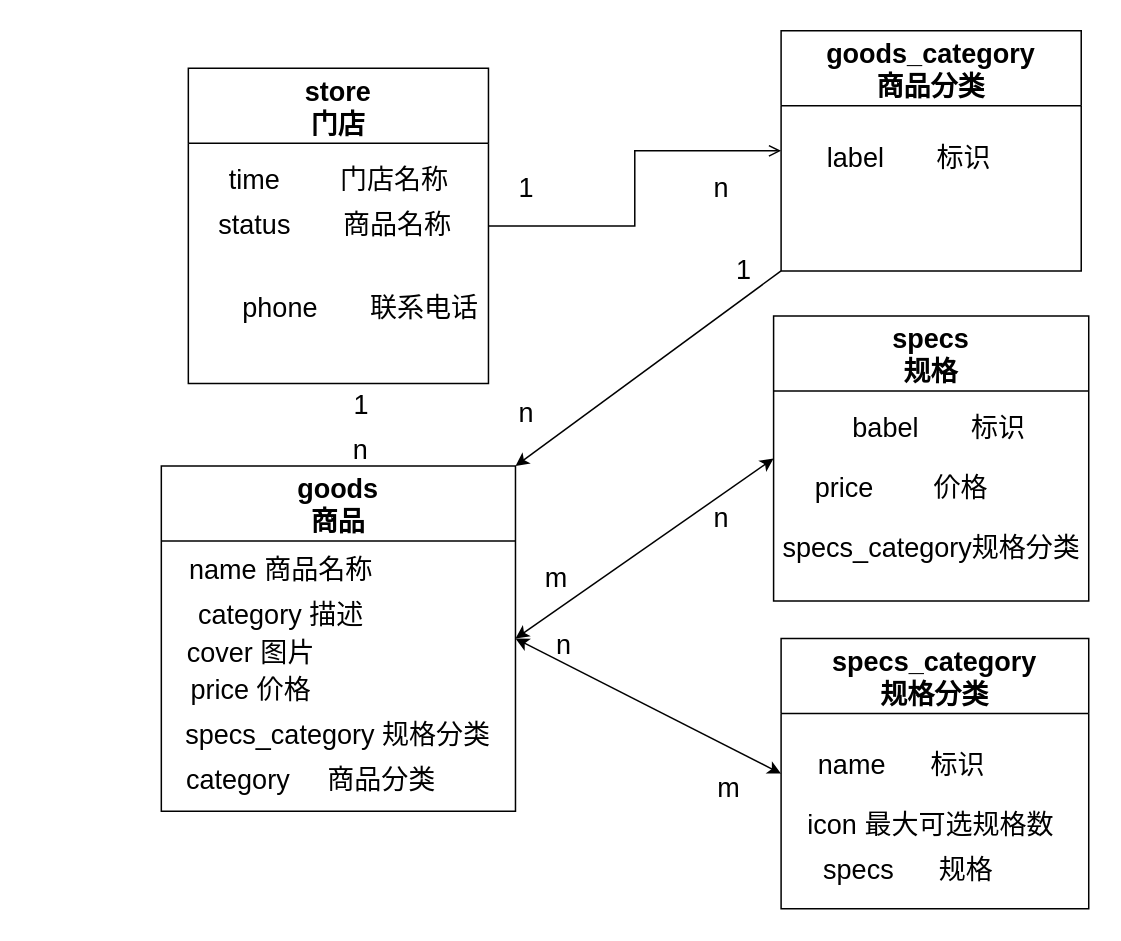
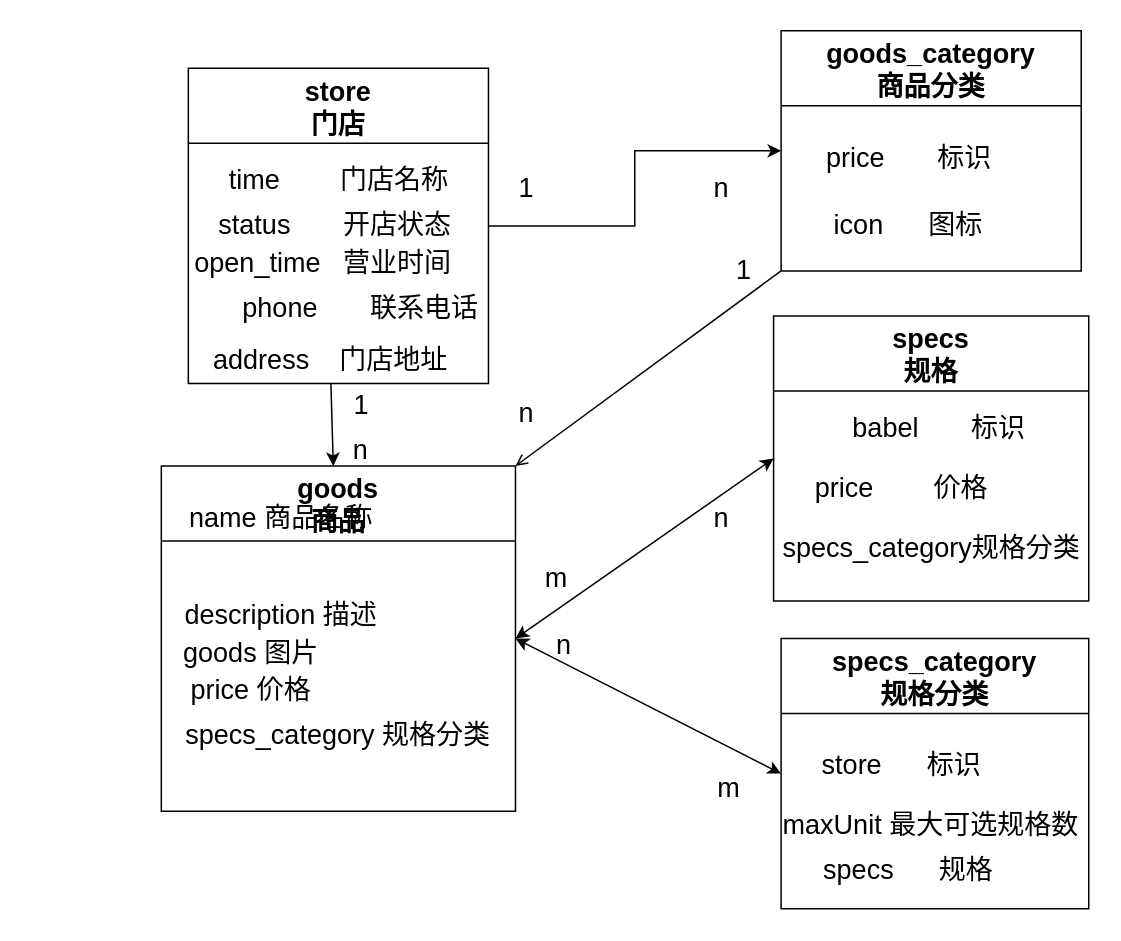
(771, 151) -> (769, 151)
(909, 158) -> (909, 158)
(249, 226) -> (249, 226)
none -> (908, 226)
none -> (323, 263)
none -> (331, 361)
none -> (332, 421)
(525, 459) -> (523, 460)
(281, 571) -> (281, 518)
(281, 616) -> (281, 616)
(251, 653) -> (251, 653)
(902, 766) -> (902, 766)
(311, 781) -> none
(931, 826) -> (931, 826)
